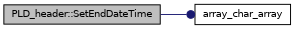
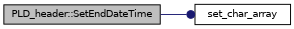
(243, 14) -> (243, 14)
